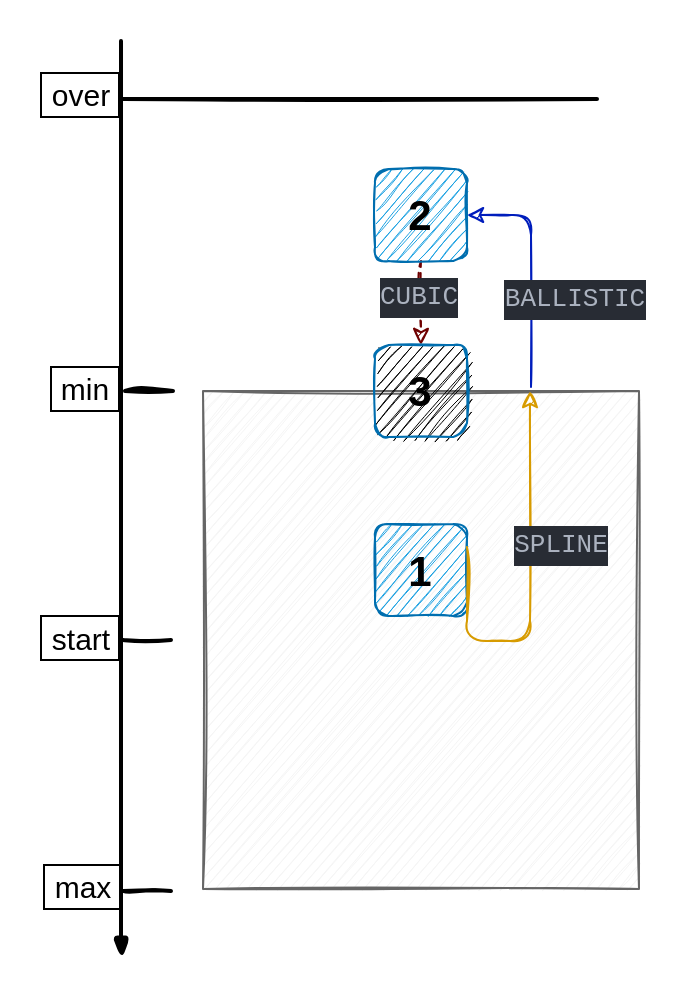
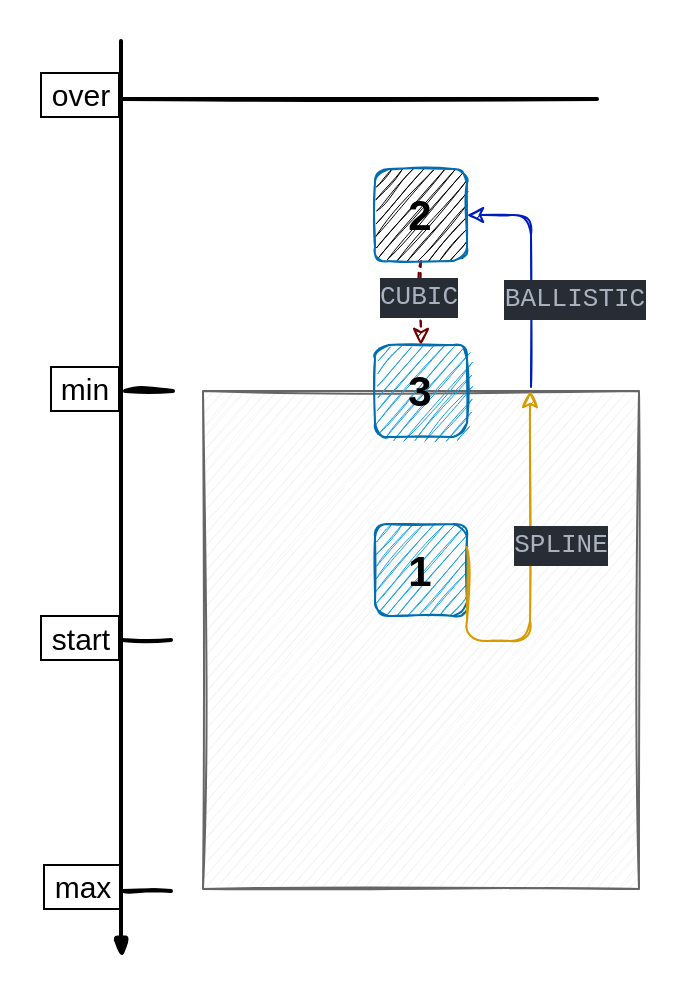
(421, 215) -> (421, 215)
(421, 391) -> (421, 391)
